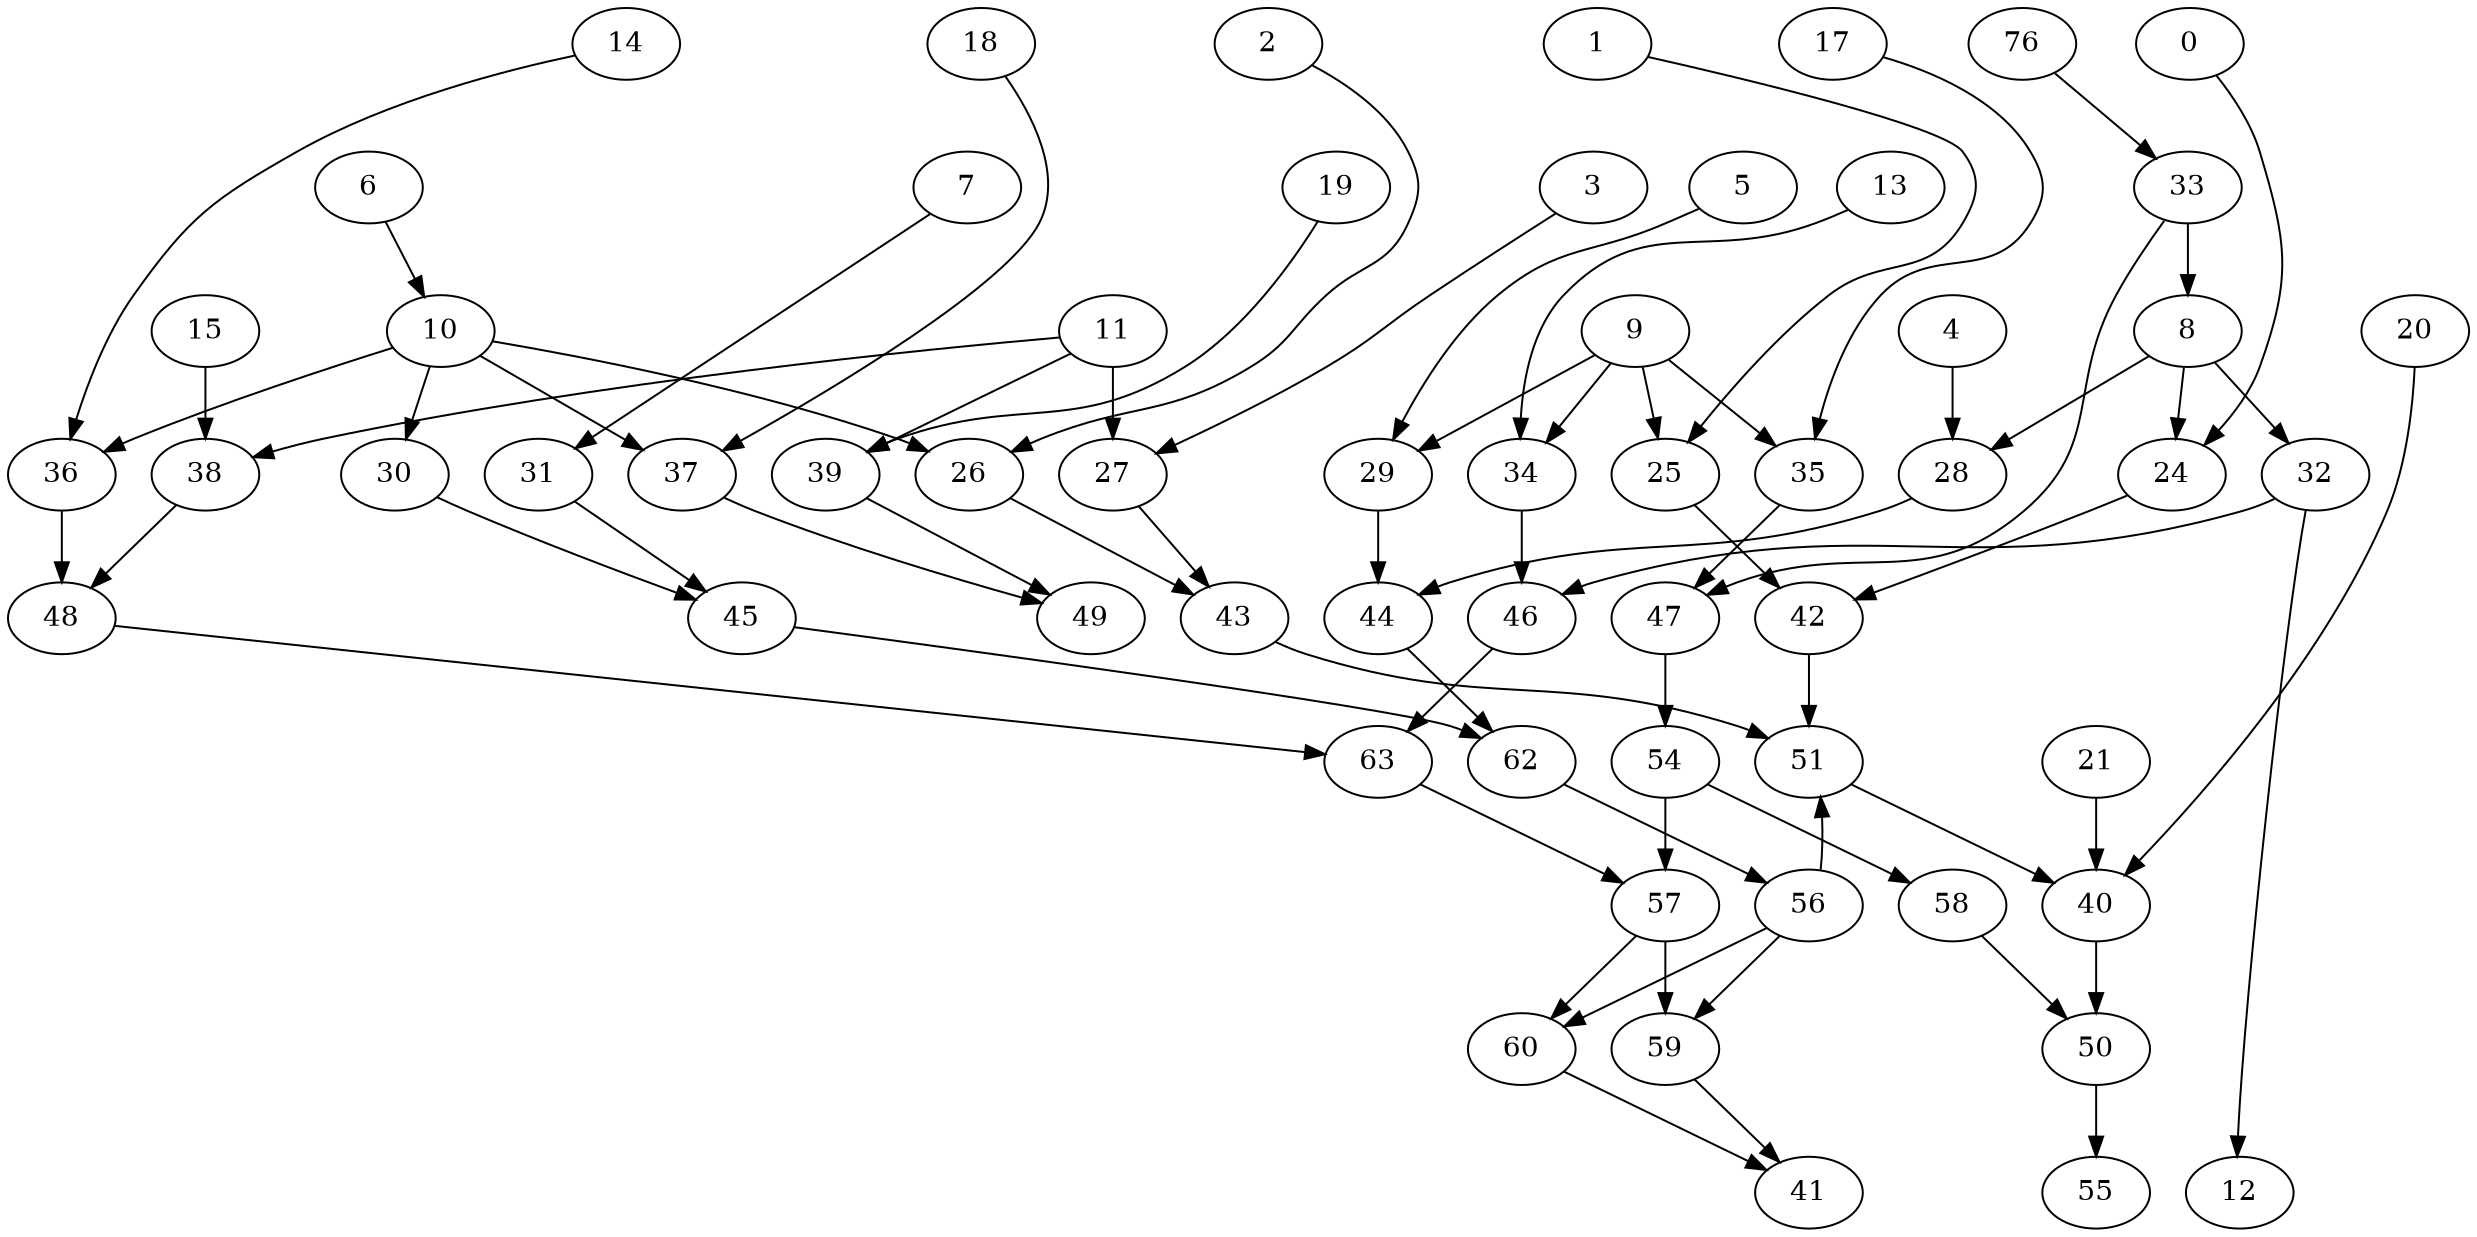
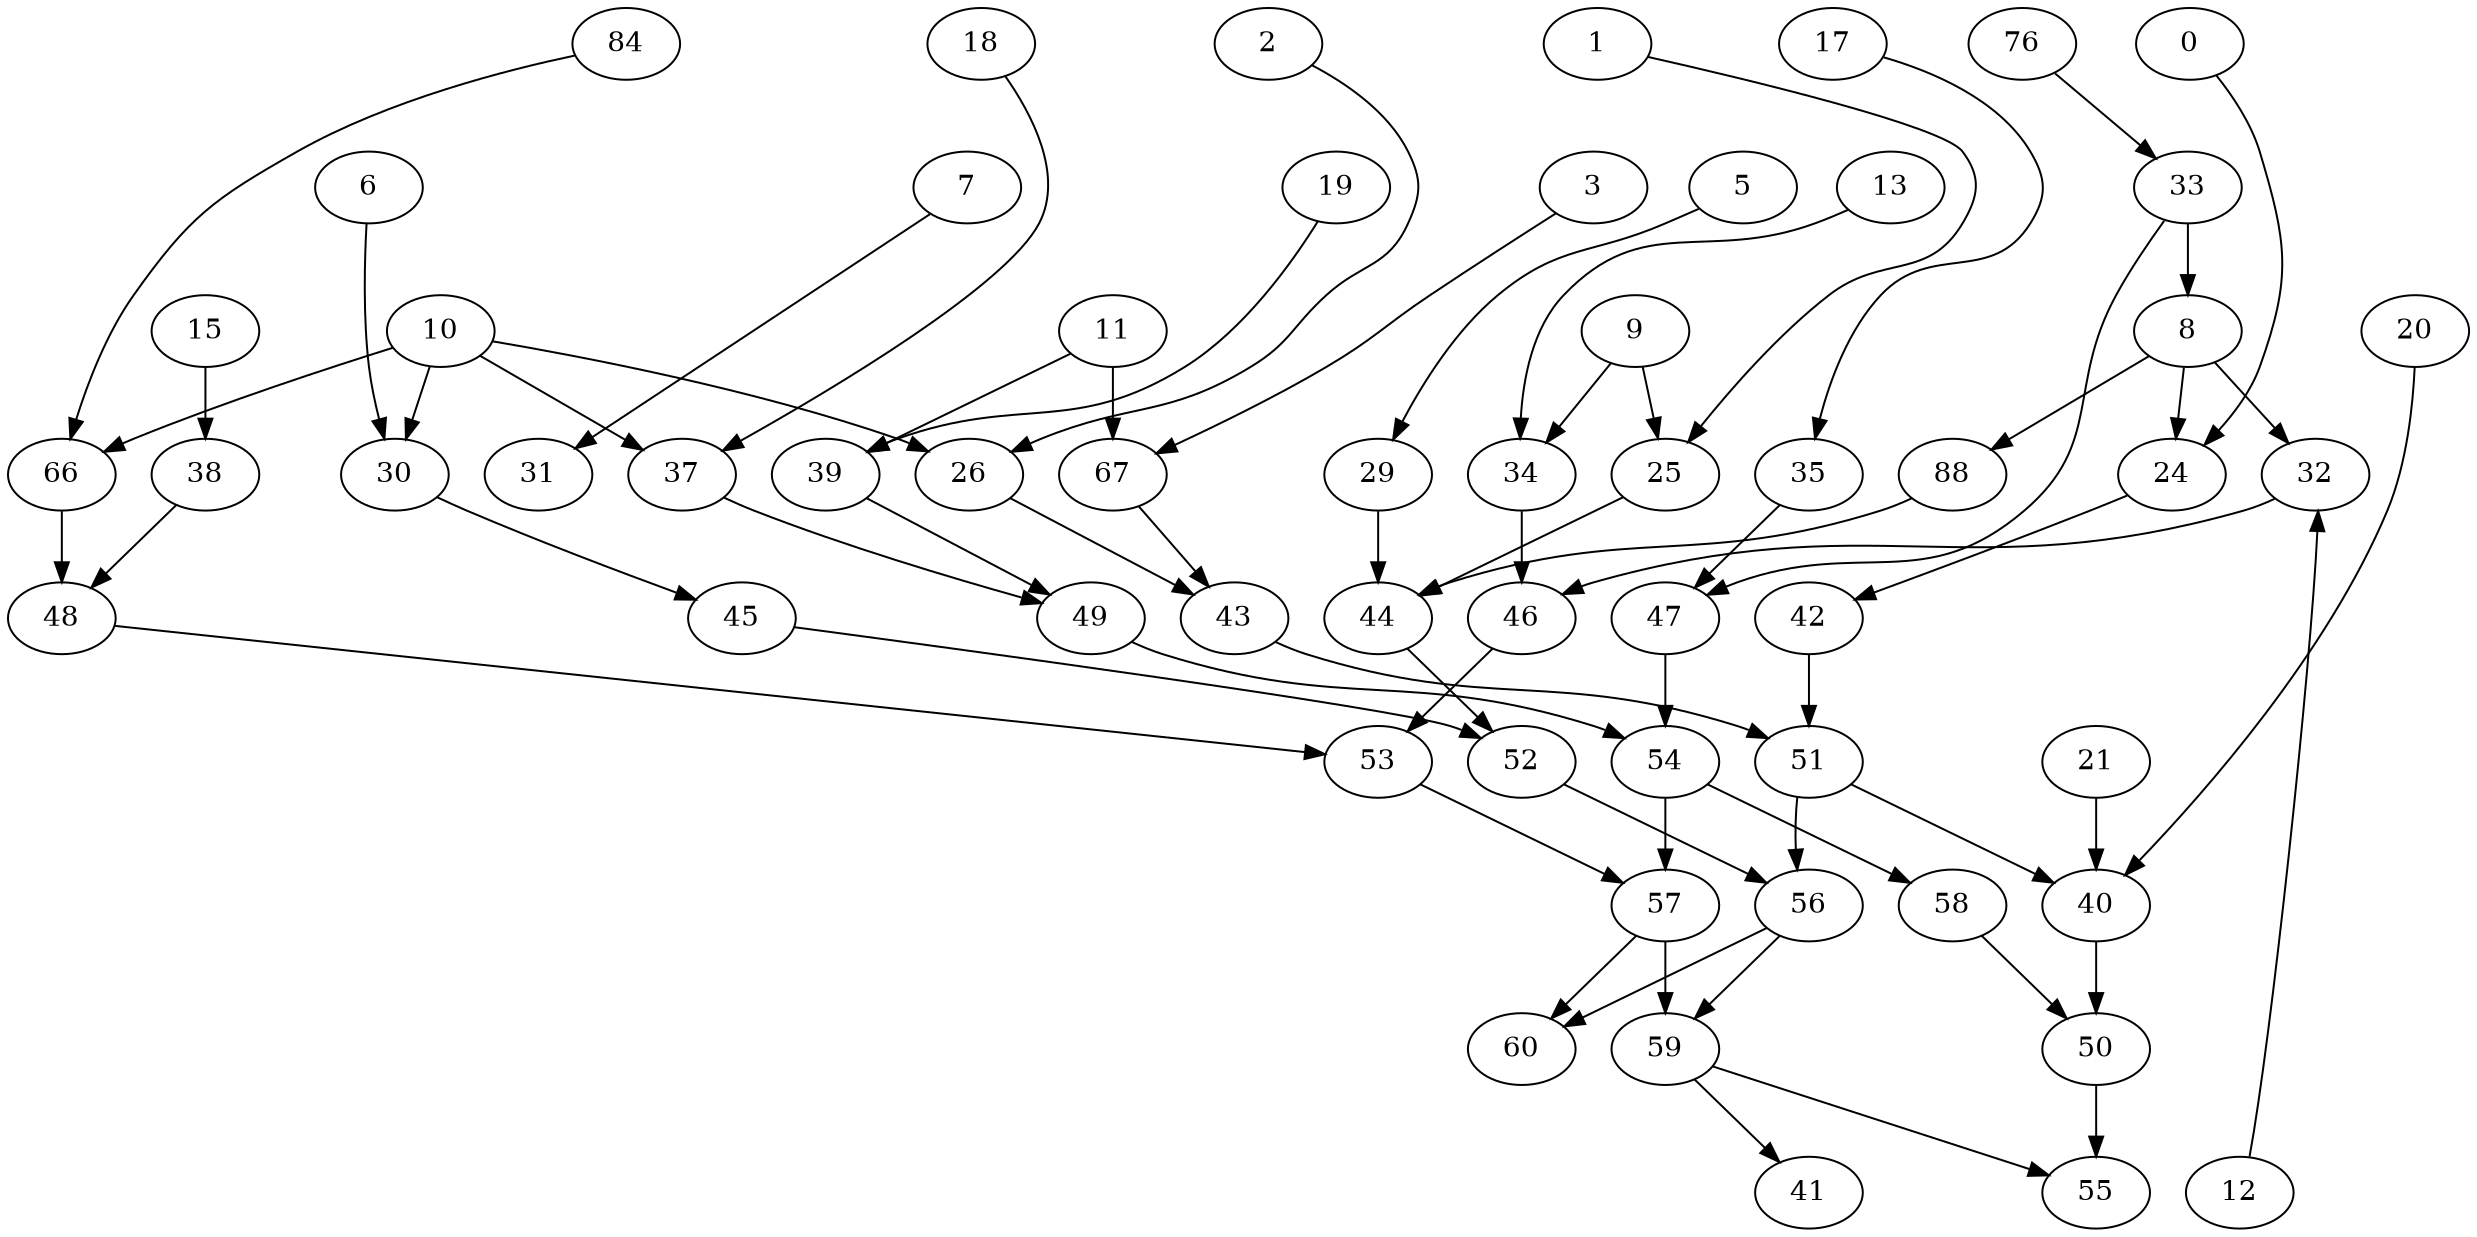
(626, 44) -> (626, 44)
(400, 250) -> (366, 322)
(1953, 331) -> none
(644, 384) -> none
(1710, 393) -> none
(1508, 402) -> none
(62, 475) -> (62, 475)
(1113, 475) -> (1113, 475)
(1953, 475) -> (1953, 475)
(1719, 529) -> (1536, 540)
(632, 541) -> none
none -> (1368, 689)
(1378, 762) -> (1378, 762)
(1522, 762) -> (1522, 762)
(2265, 822) -> (2290, 845)
(1822, 854) -> (1796, 813)
(1656, 1116) -> none
none -> (1871, 1118)
